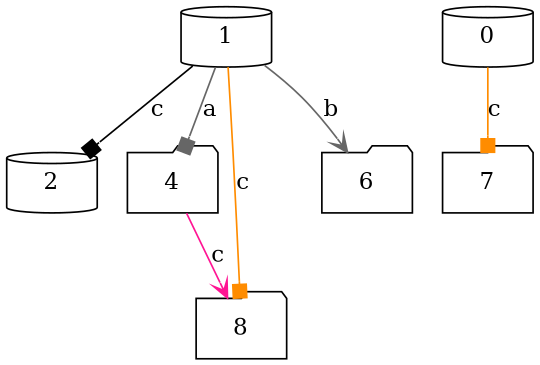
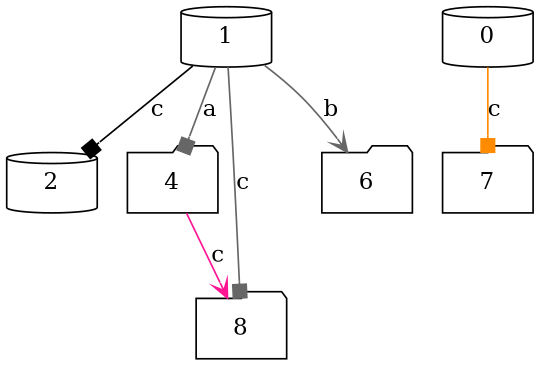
(234, 174) -> (234, 174)
